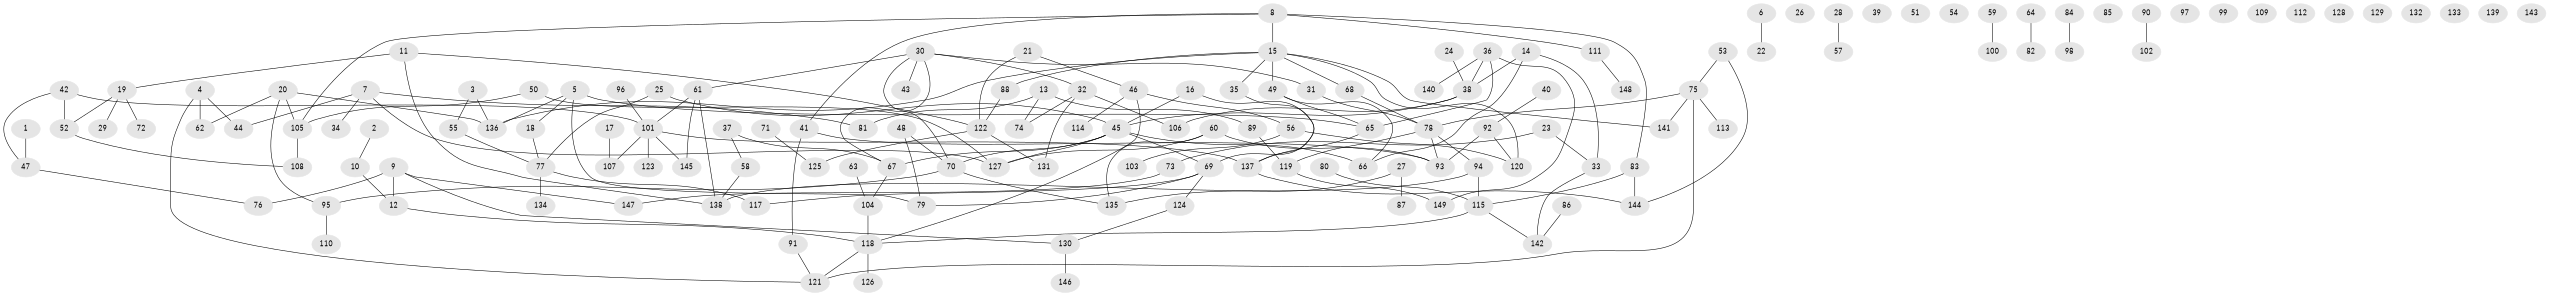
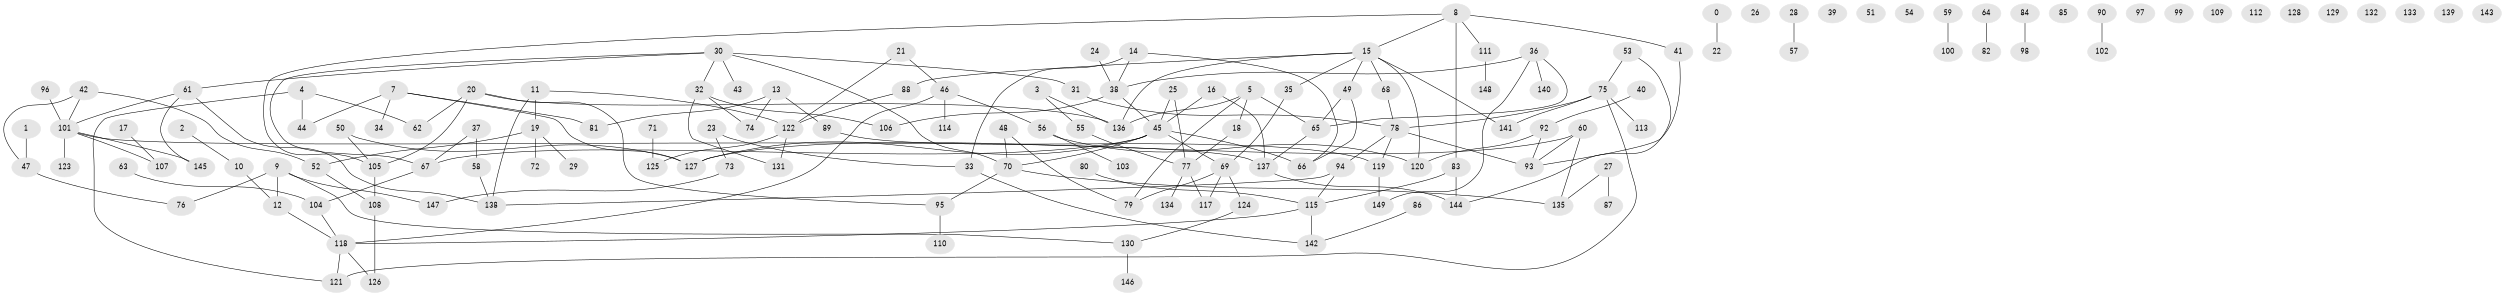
(1761, 13) -> (1717, 13)
(793, 244) -> none
none -> (375, 247)
